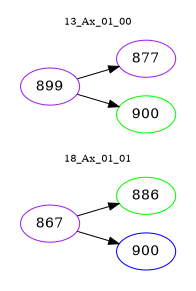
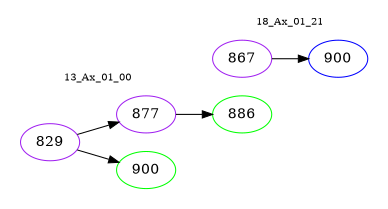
(50, 87) -> (50, 142)
(98, 159) -> (290, 22)
(93, 211) -> (190, 114)
